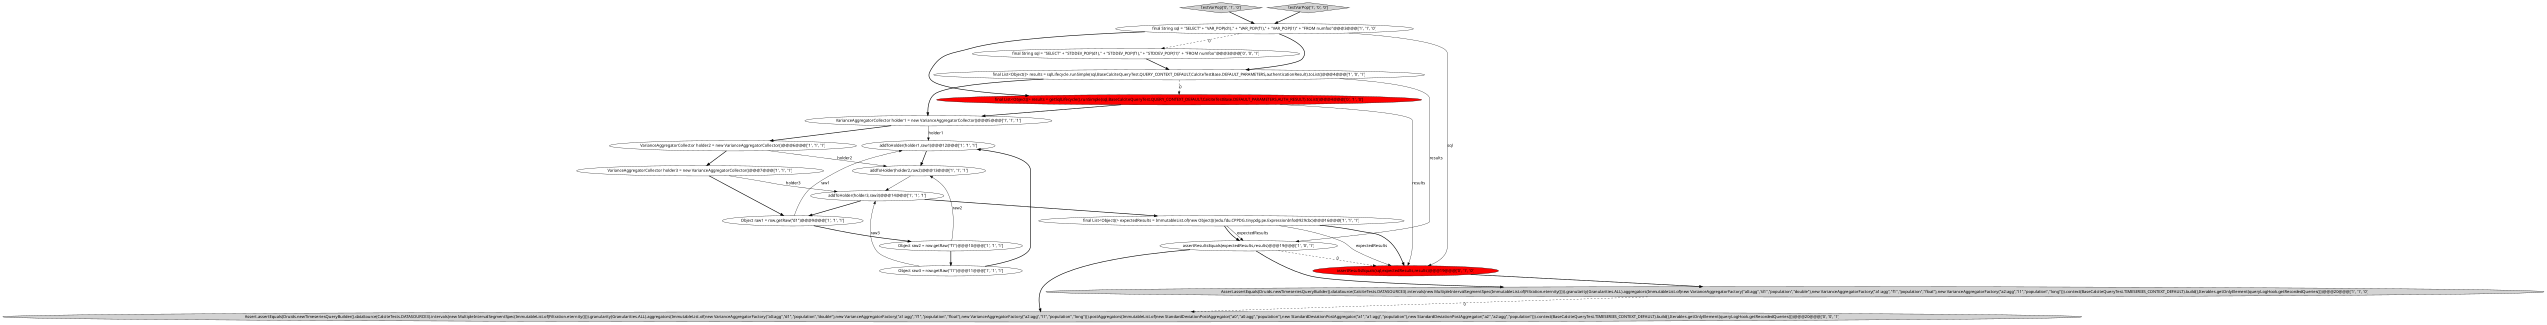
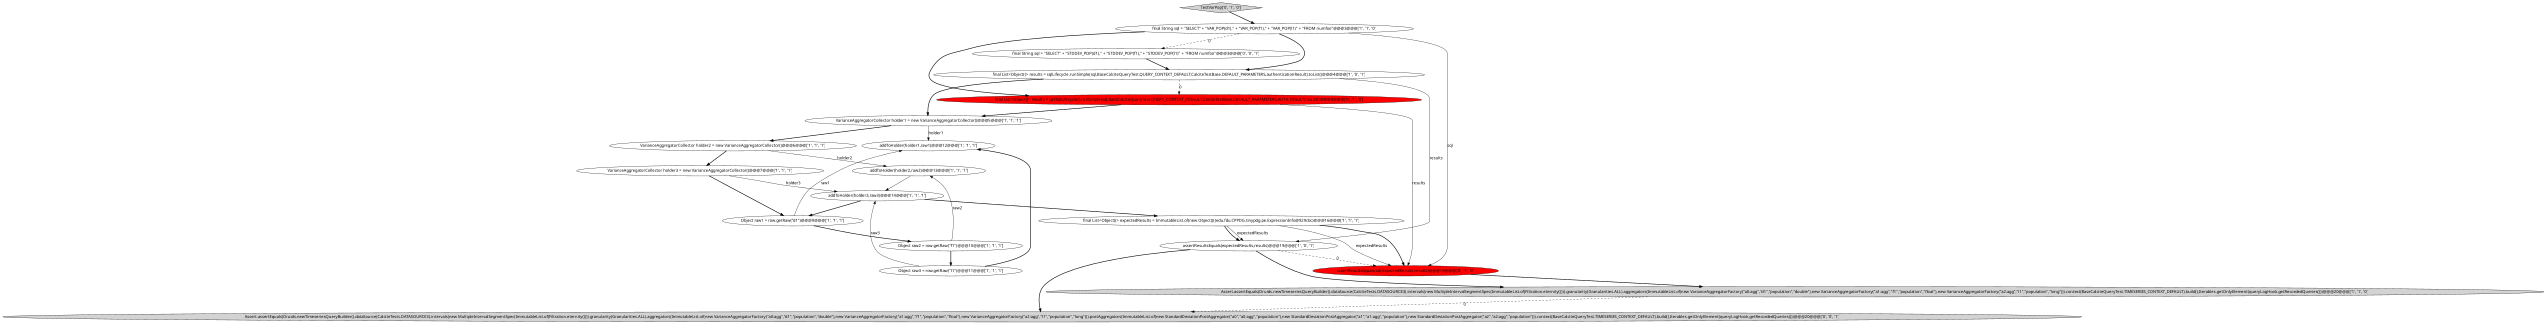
(1308, 8) -> none
(924, 157) -> none
